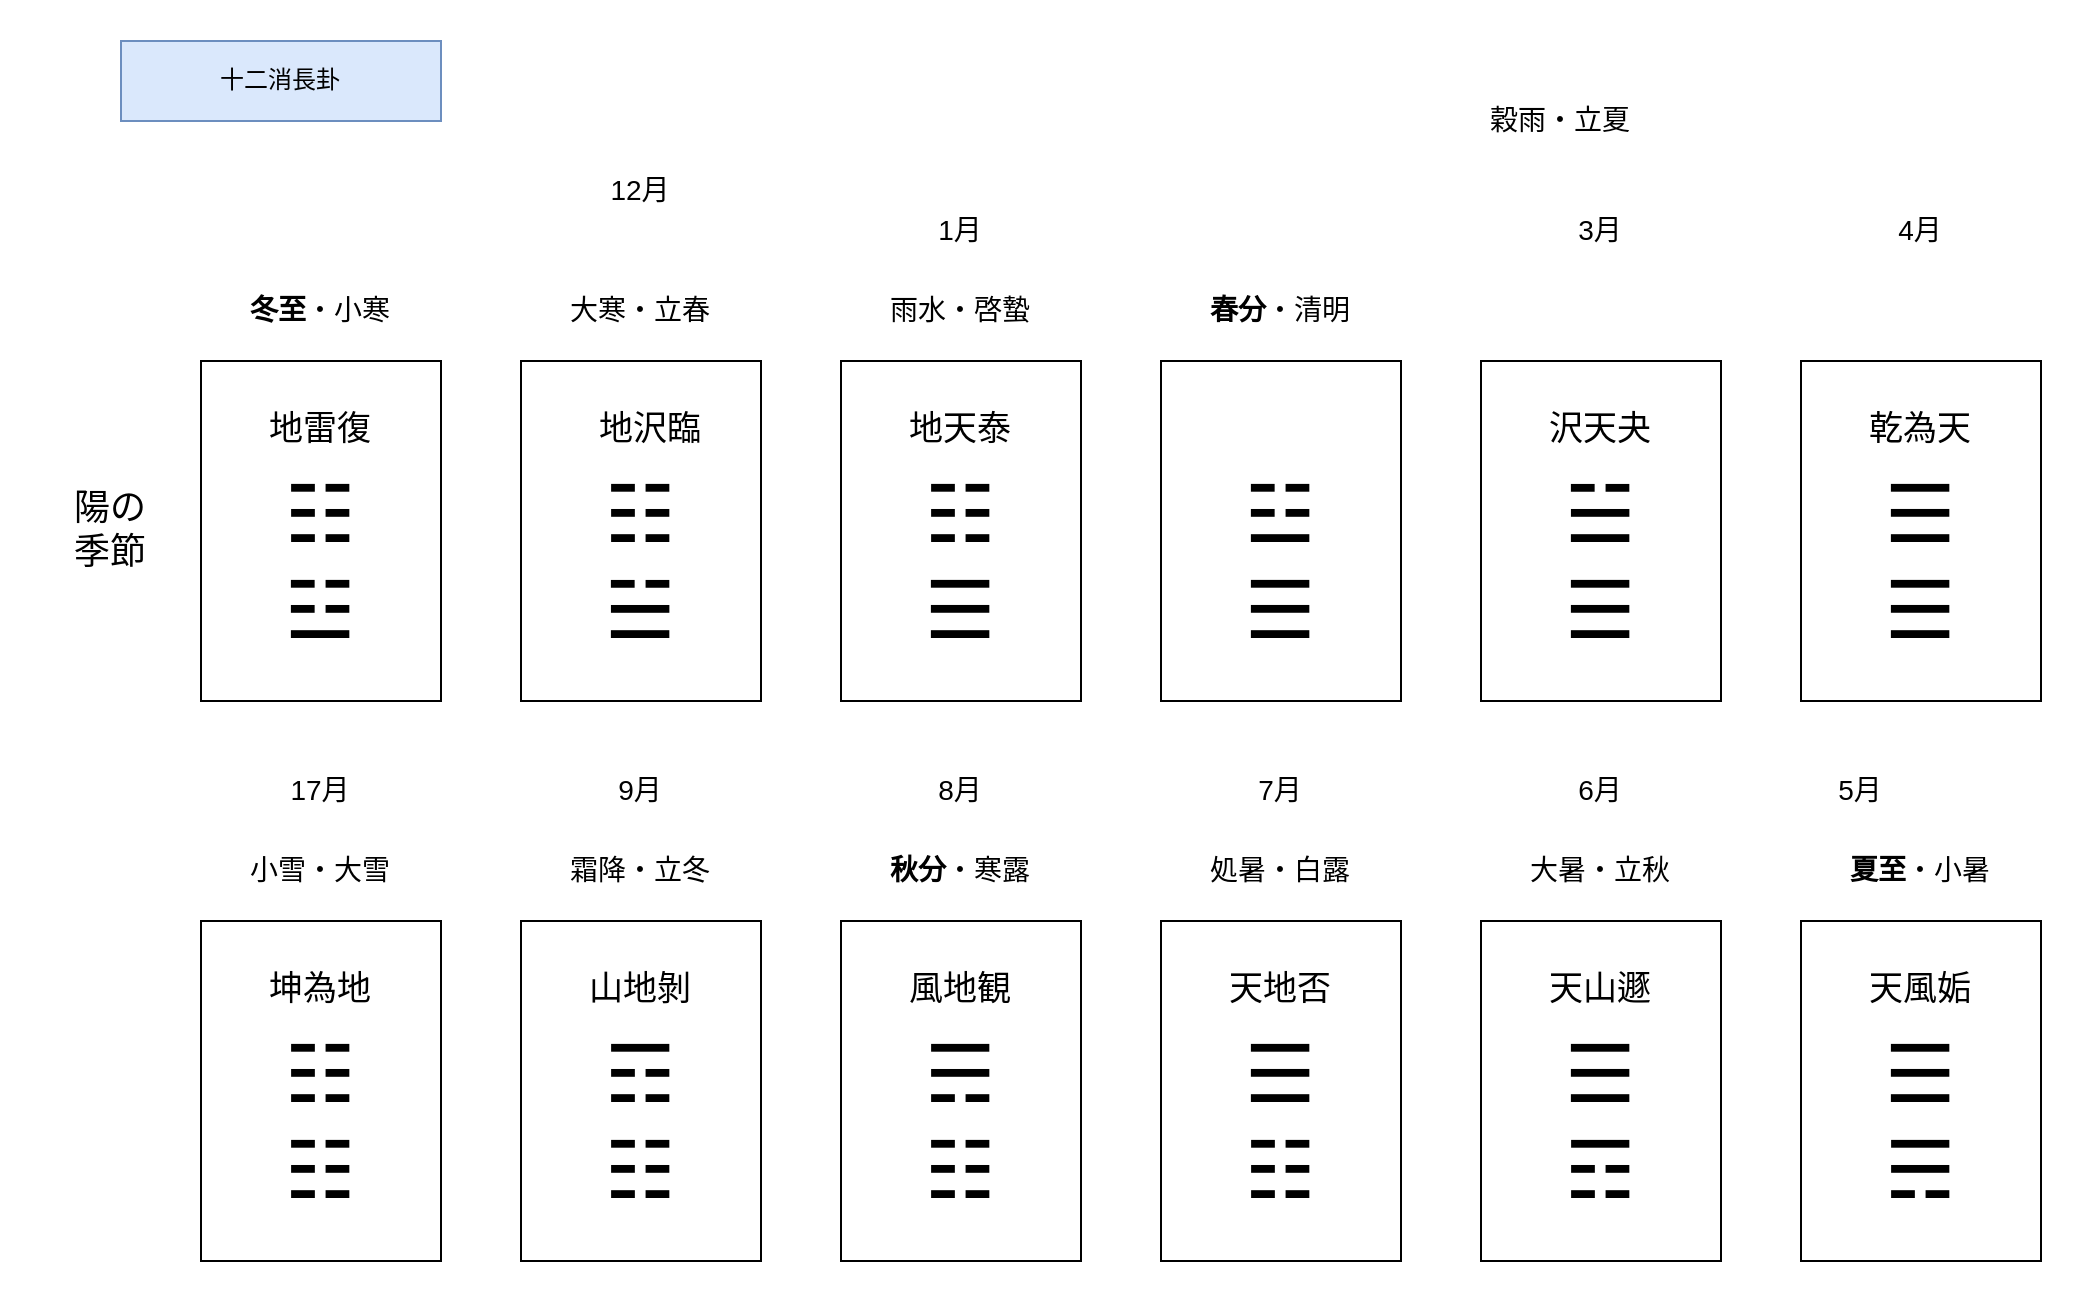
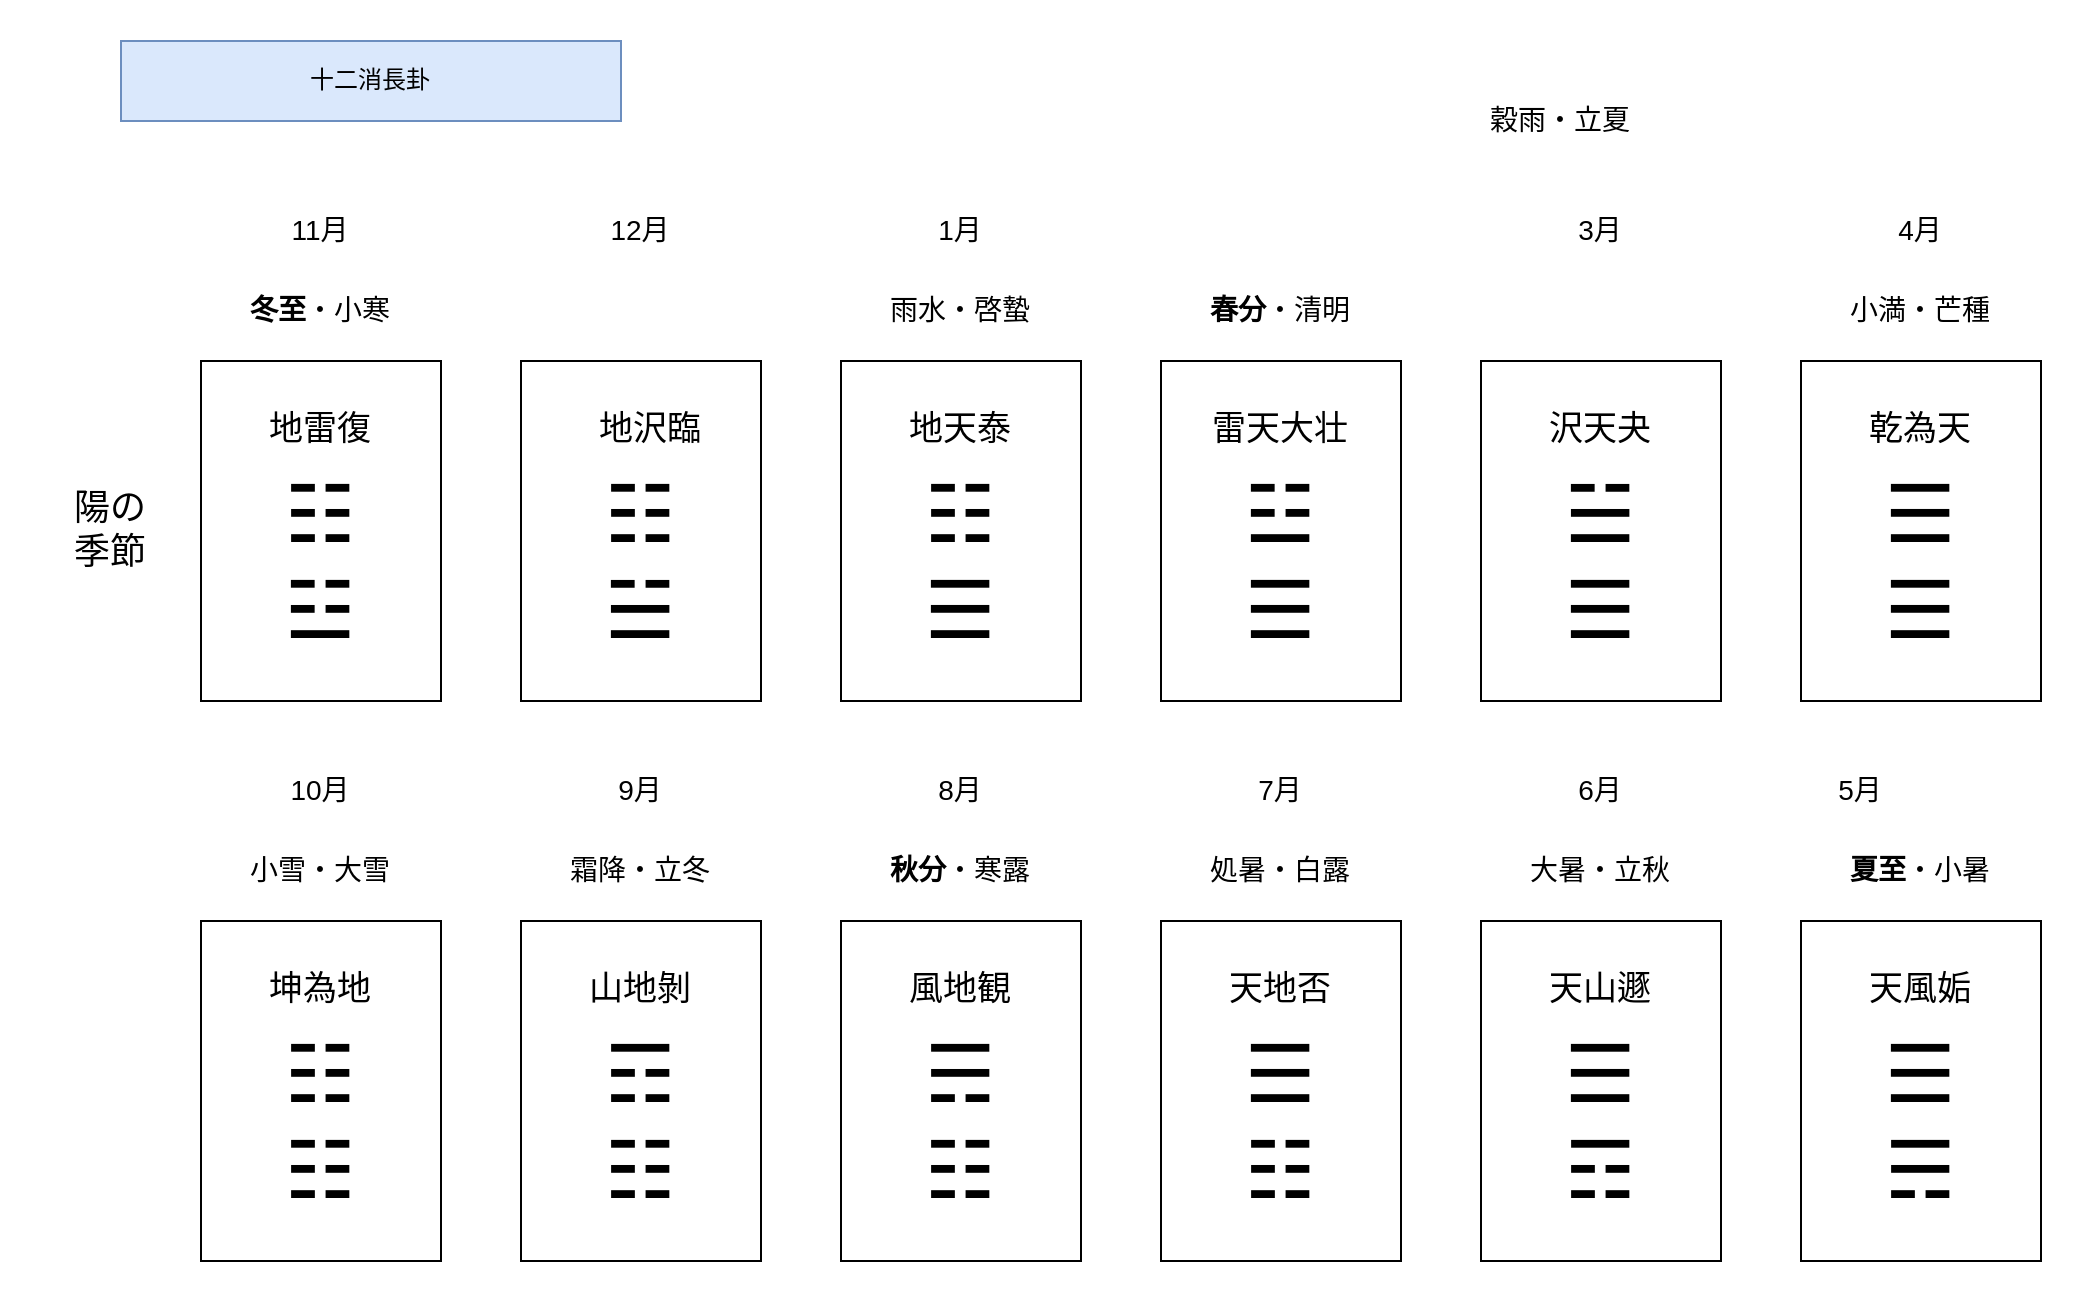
(281, 81) -> (371, 81)
(641, 191) -> (641, 231)
none -> (321, 231)
(641, 311) -> none
none -> (1921, 311)
none -> (1281, 431)
(321, 791) -> (321, 791)
